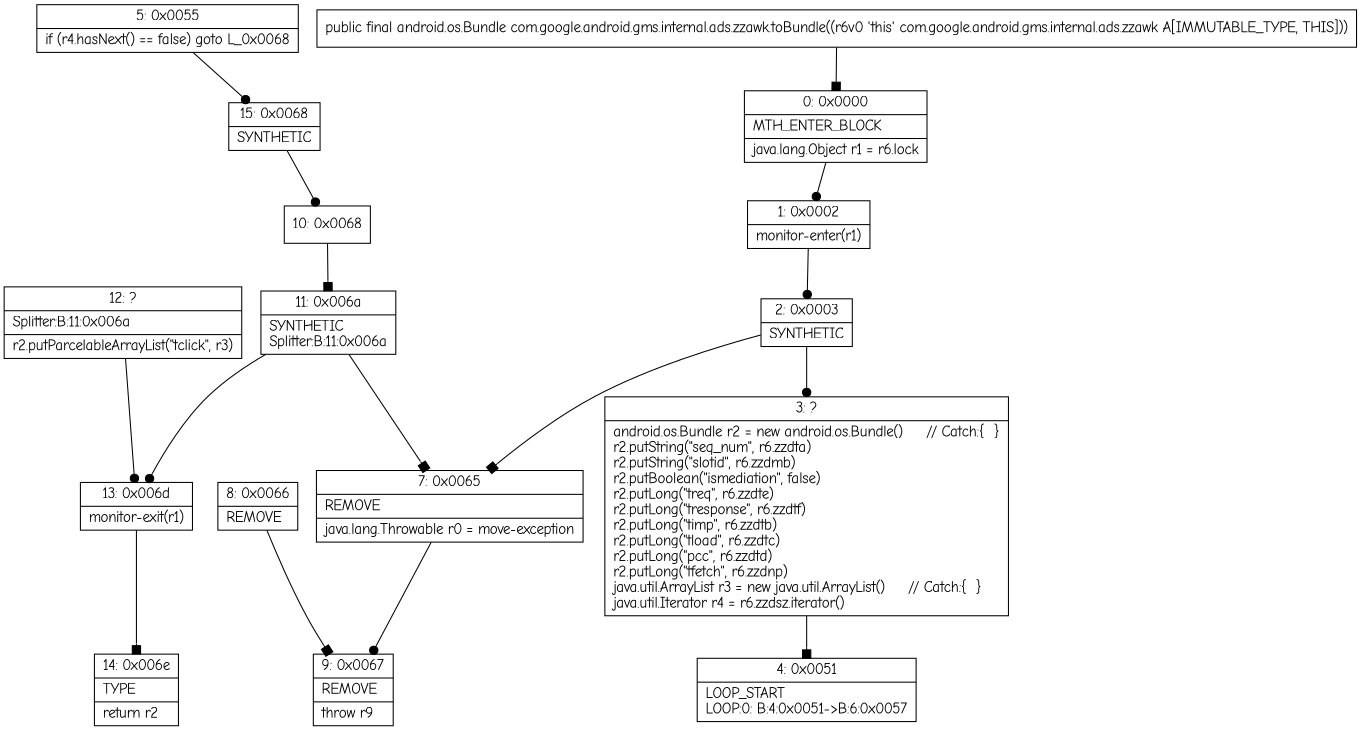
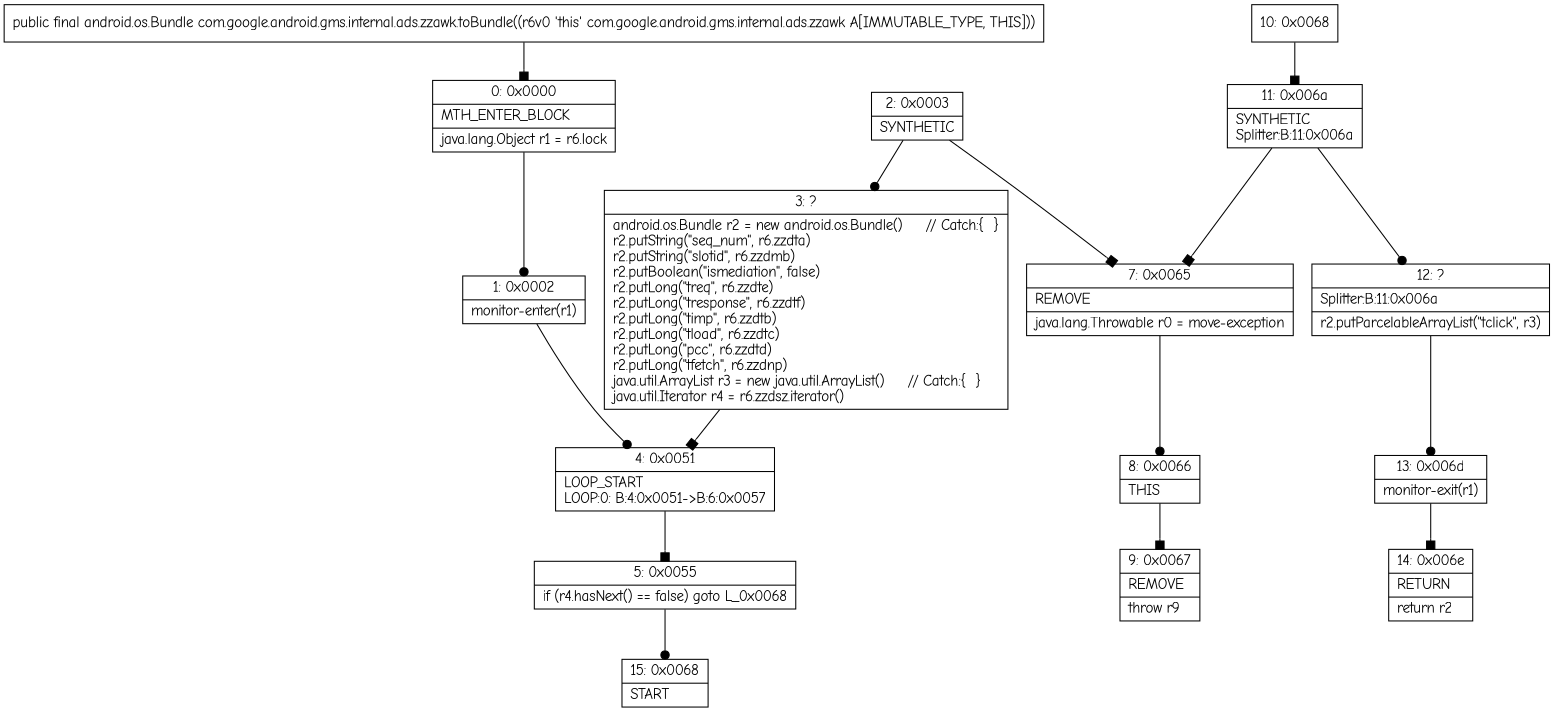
(274, 138) -> (650, 695)
(300, 175) -> none
(808, 269) -> (576, 386)
(199, 405) -> (1359, 202)
(254, 518) -> (1144, 491)
none -> (665, 531)
(403, 594) -> (1160, 392)
(119, 689) -> (1424, 585)
